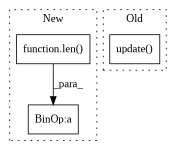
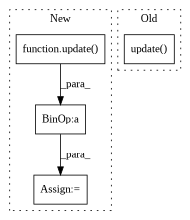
(53, 49) -> (61, 49)
none -> (61, 190)
